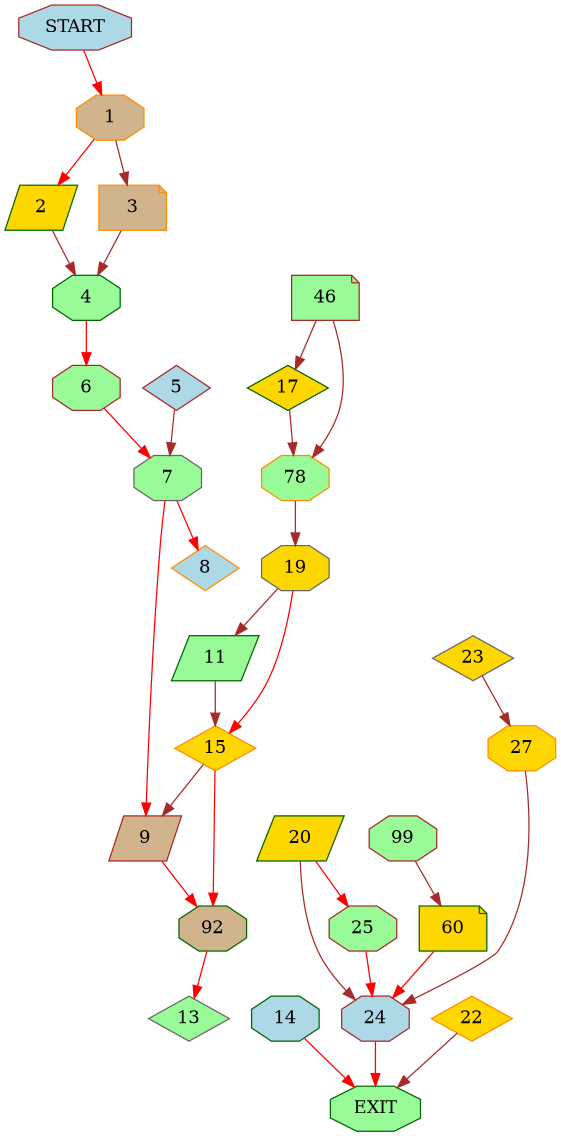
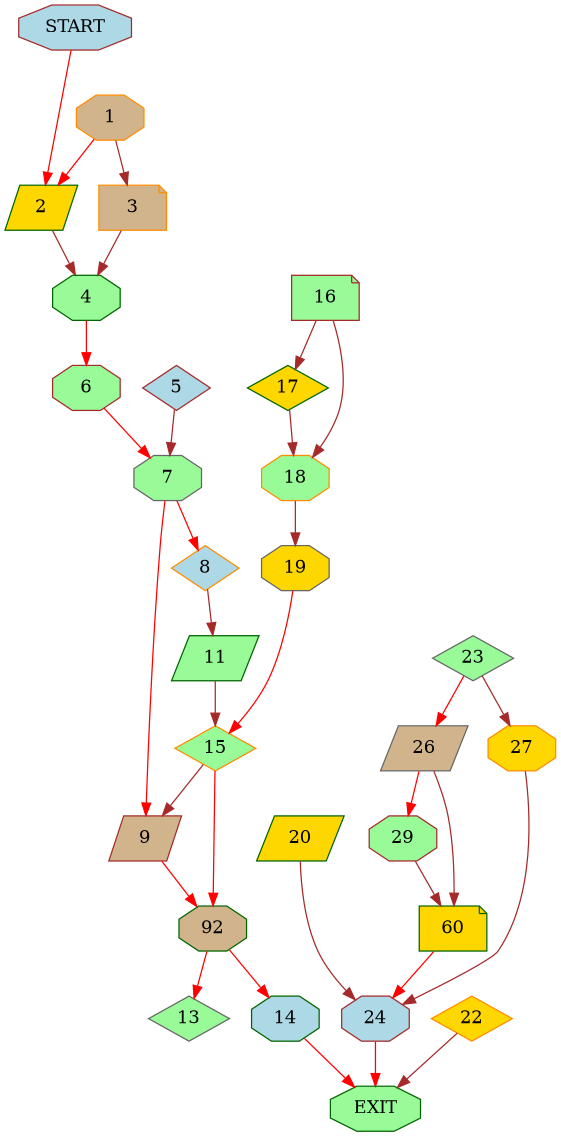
(90, 67) -> (59, 111)
(325, 298) -> (325, 298)
(295, 478) -> (295, 478)
(261, 607) -> (209, 606)
(473, 658) -> (473, 658)
(215, 748) -> (215, 748)
none -> (424, 748)
(403, 838) -> (403, 838)
(363, 929) -> none
none -> (245, 969)
